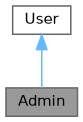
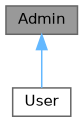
(42, 69) -> (42, 69)
